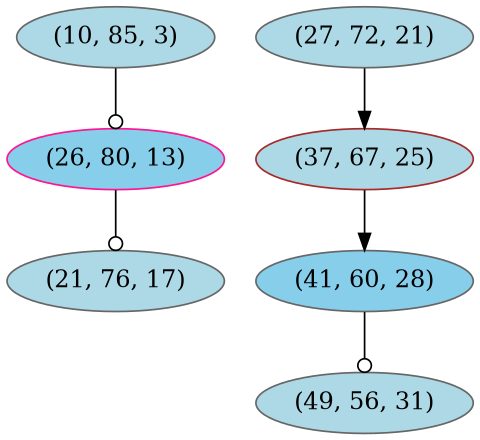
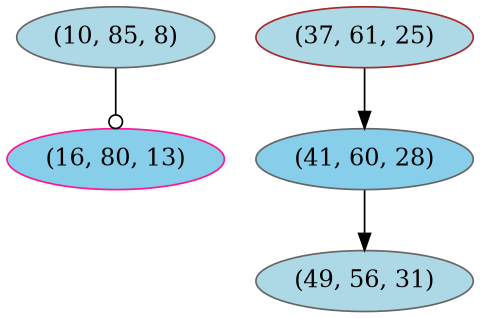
(116, 37) -> (116, 37)
(365, 37) -> none
(116, 159) -> (116, 159)
(365, 159) -> (365, 37)
(116, 281) -> none
(365, 335) -> (365, 212)
